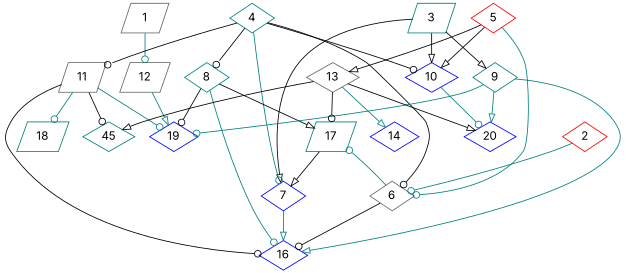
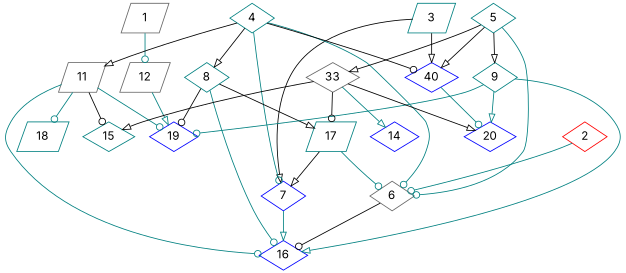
(493, 18) -> (493, 18)
(174, 41) -> (174, 41)
(458, 43) -> (494, 44)
(232, 44) -> (232, 44)
(333, 77) -> (333, 77)
(432, 77) -> (432, 77)
(383, 78) -> (383, 78)
(109, 137) -> (109, 137)
(369, 168) -> (358, 168)
(77, 208) -> (77, 208)
